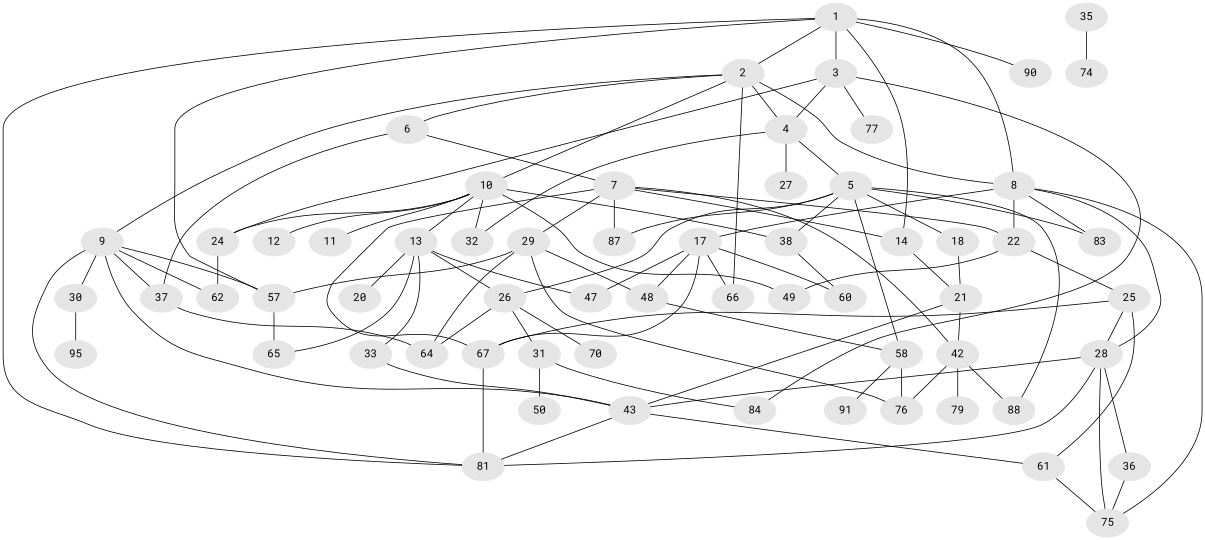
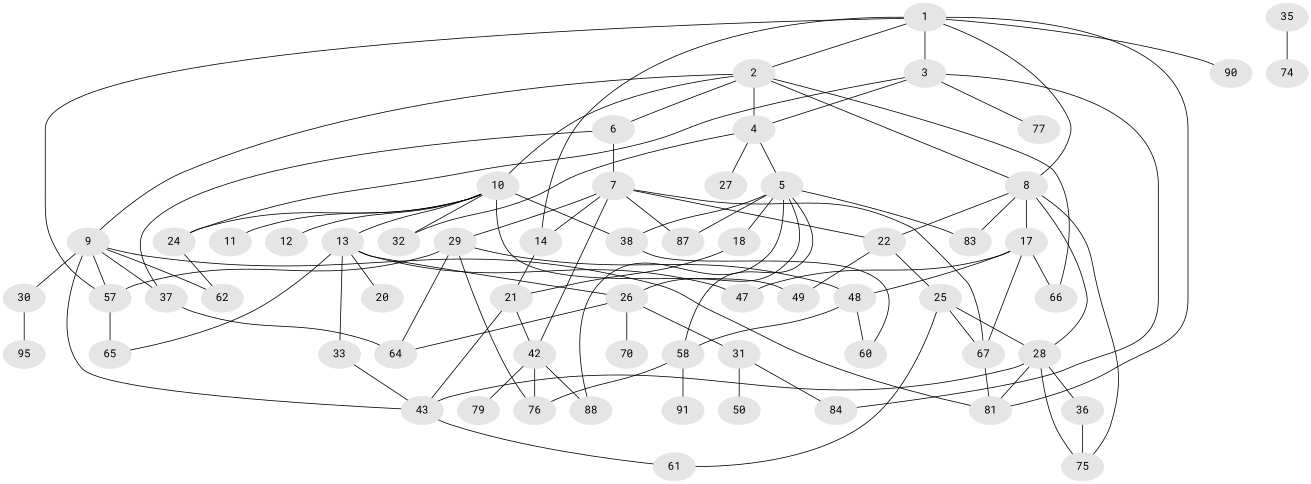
(774, 268) -> (860, 326)
(556, 439) -> none
(1076, 495) -> none
